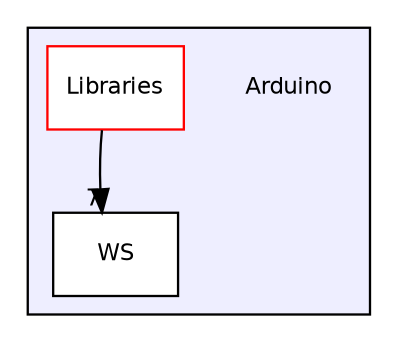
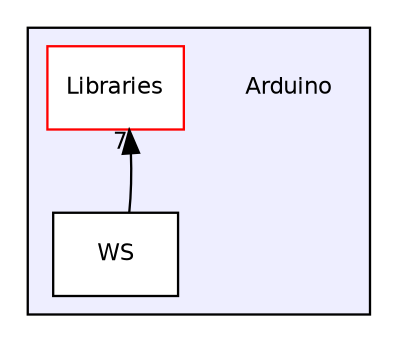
(100, 160) -> (131, 183)
